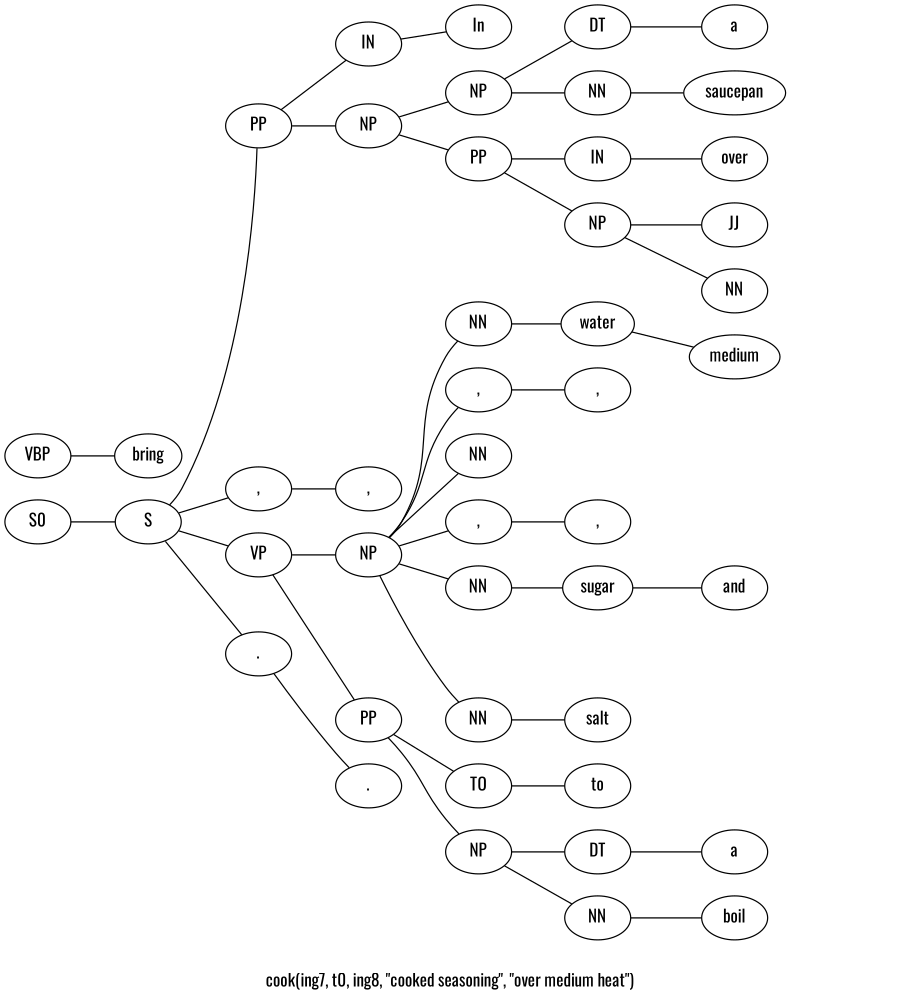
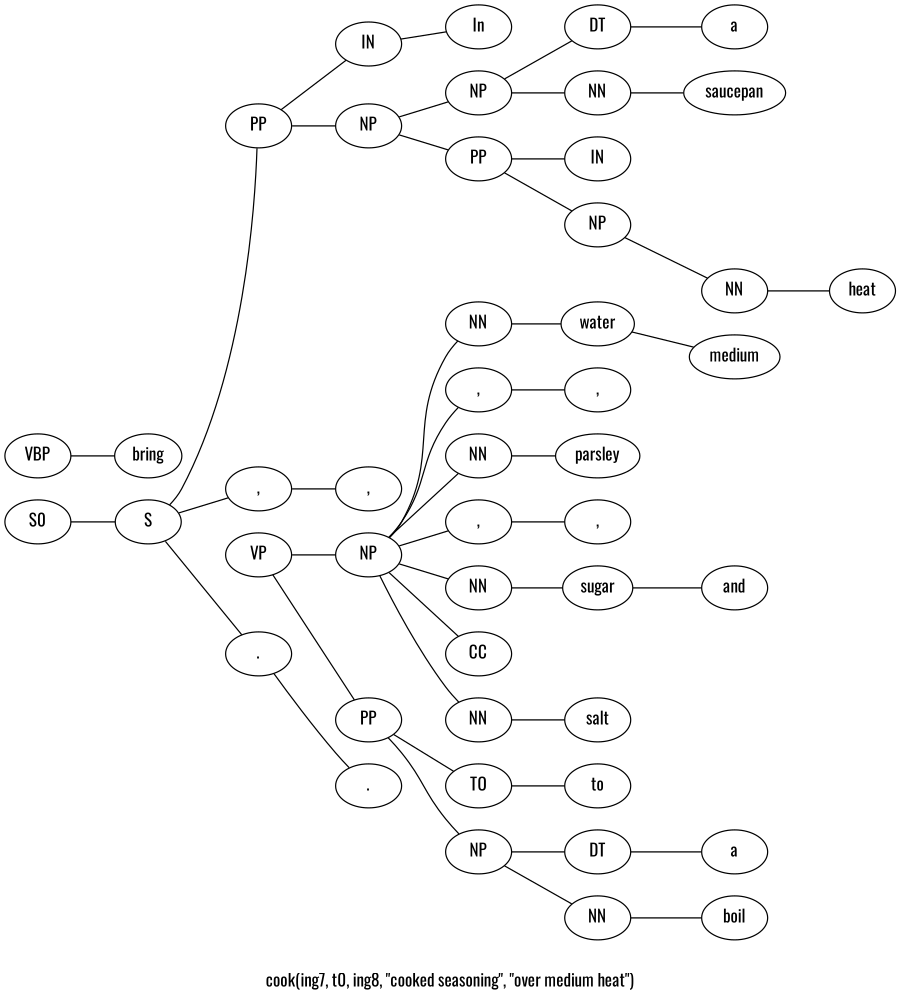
(735, 159) -> none
(735, 225) -> none
none -> (862, 291)
none -> (598, 456)
(204, 538) -> none
none -> (479, 654)
